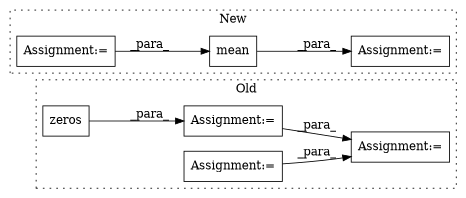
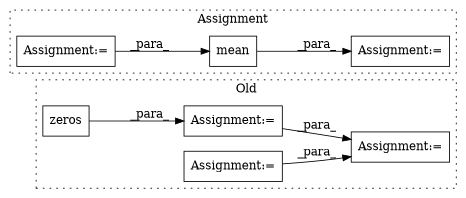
(233, 20) -> (233, 20)
